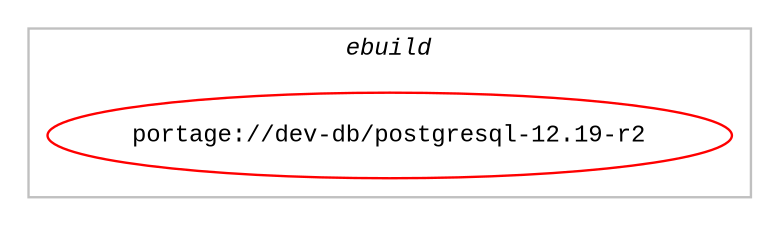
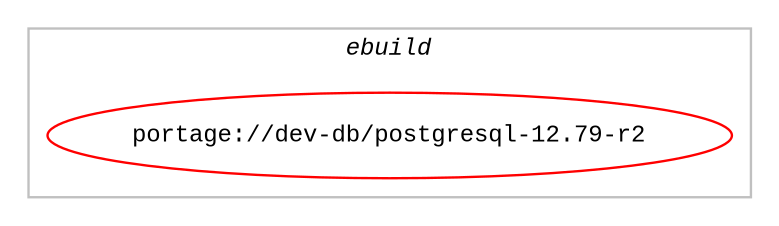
(390, 135) -> (390, 135)
